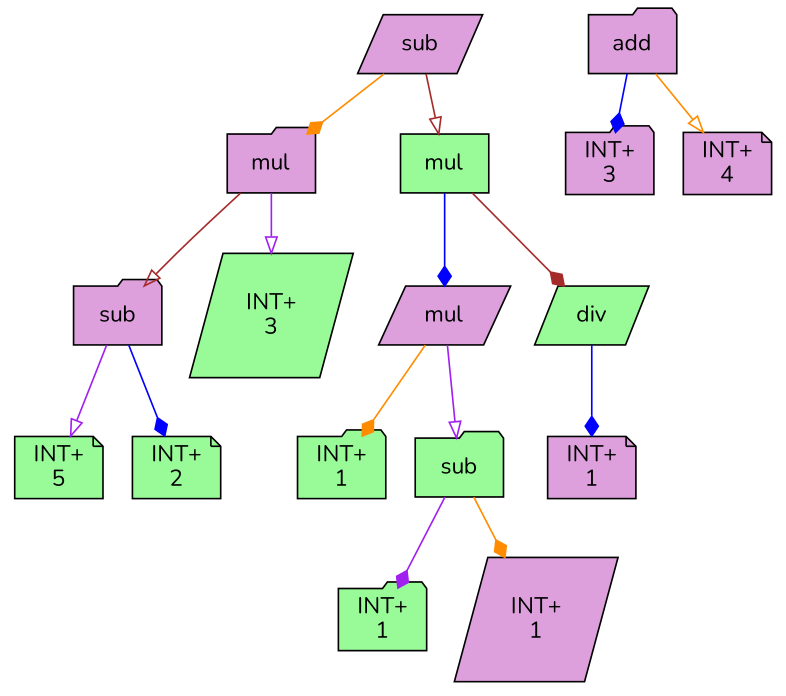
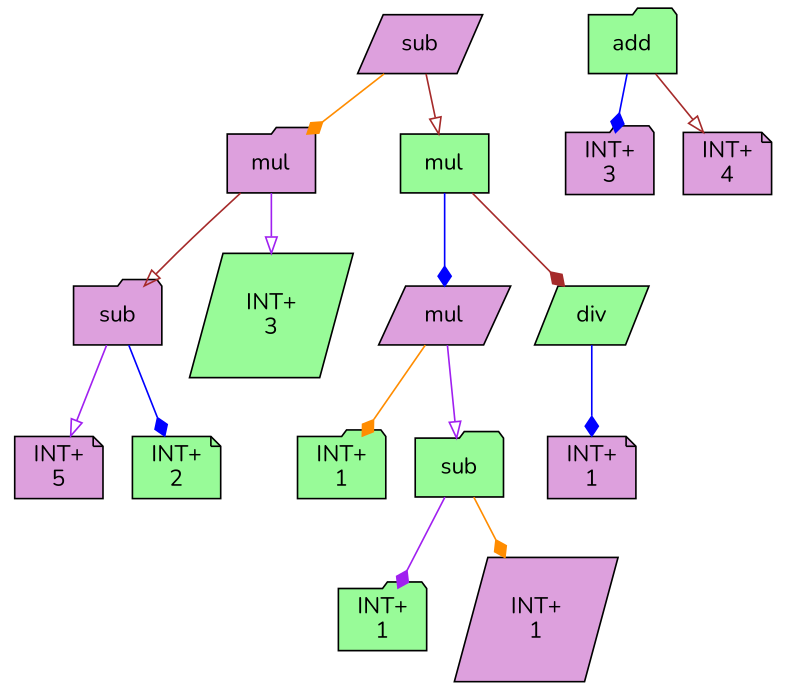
(633, 44) -> (633, 44)
(674, 97) -> (674, 97)
(59, 468) -> (59, 468)
